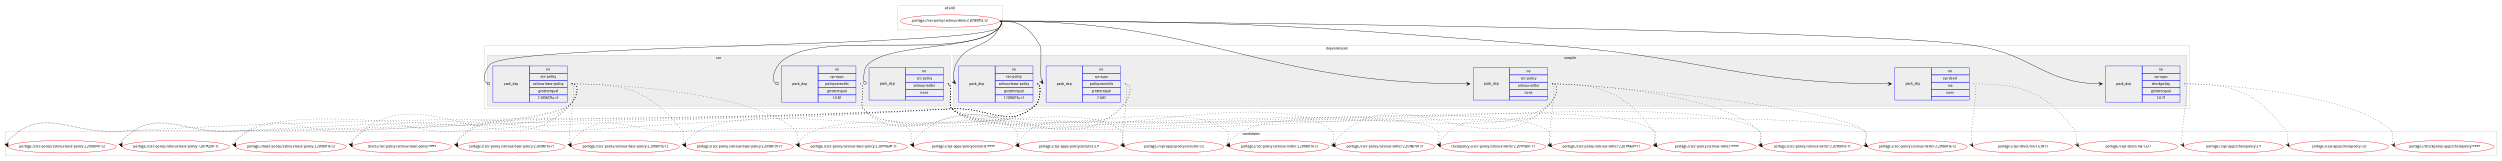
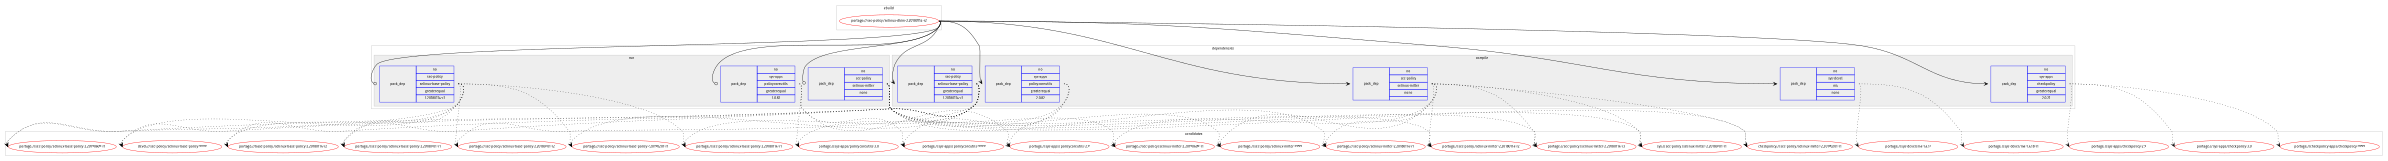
(626, 147) -> none
(1385, 147) -> (1692, 147)
